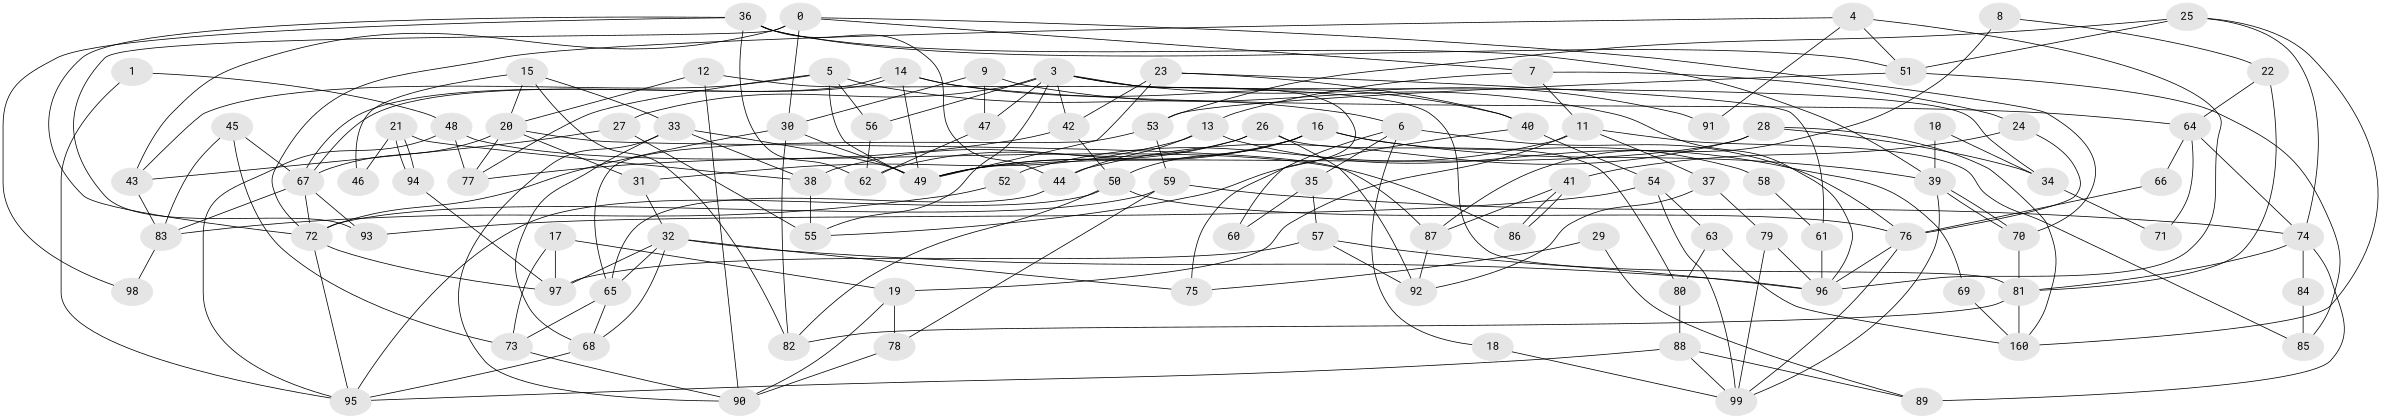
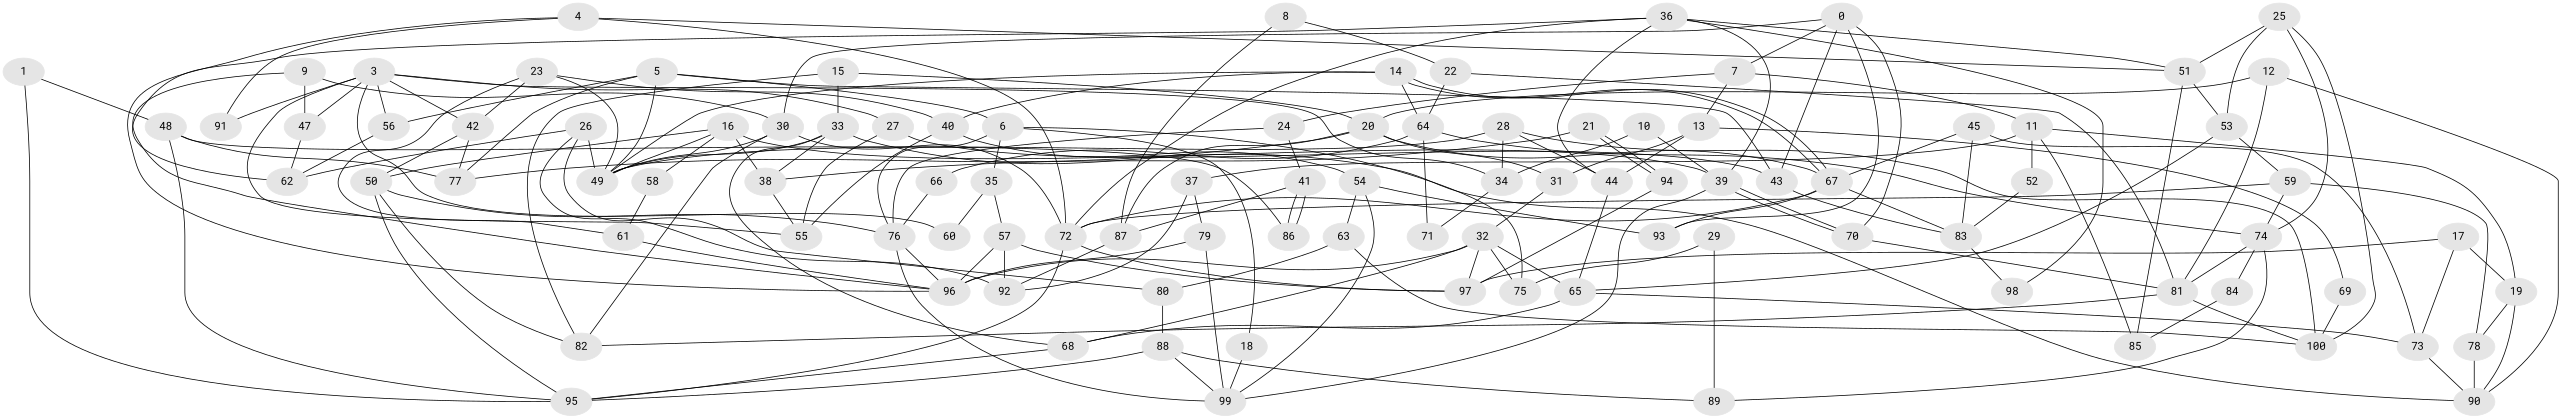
(358, 182) -> none
(2019, 347) -> (2316, 347)
